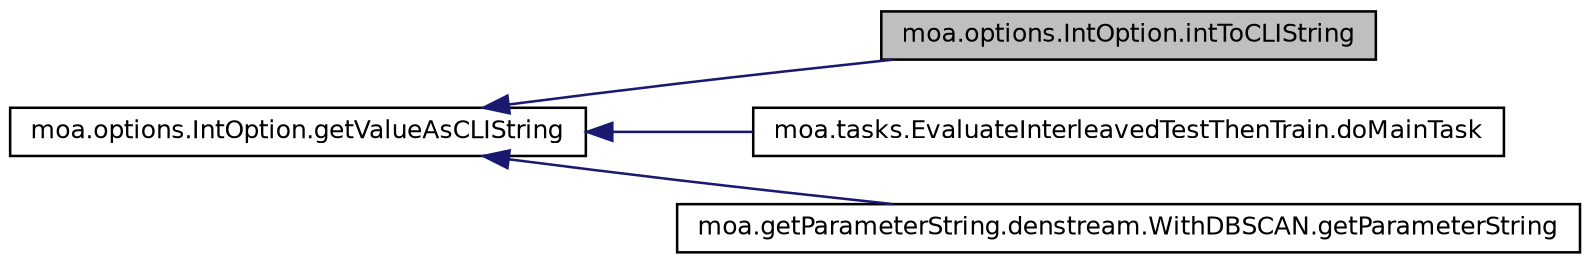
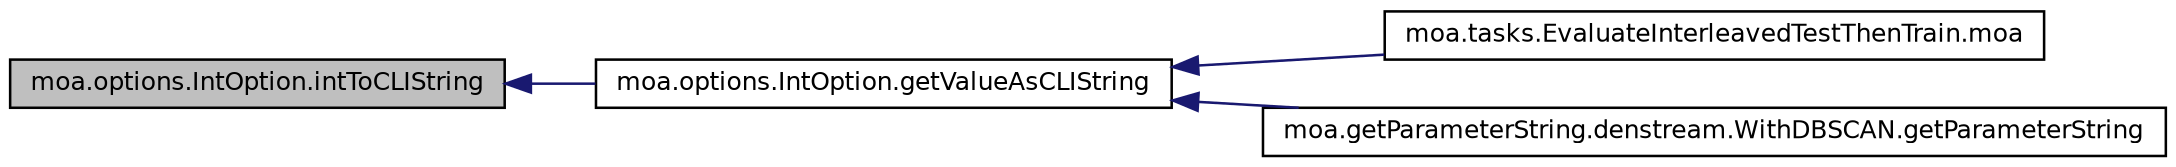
(701, 81) -> (563, 84)
(1129, 132) -> (1714, 36)
